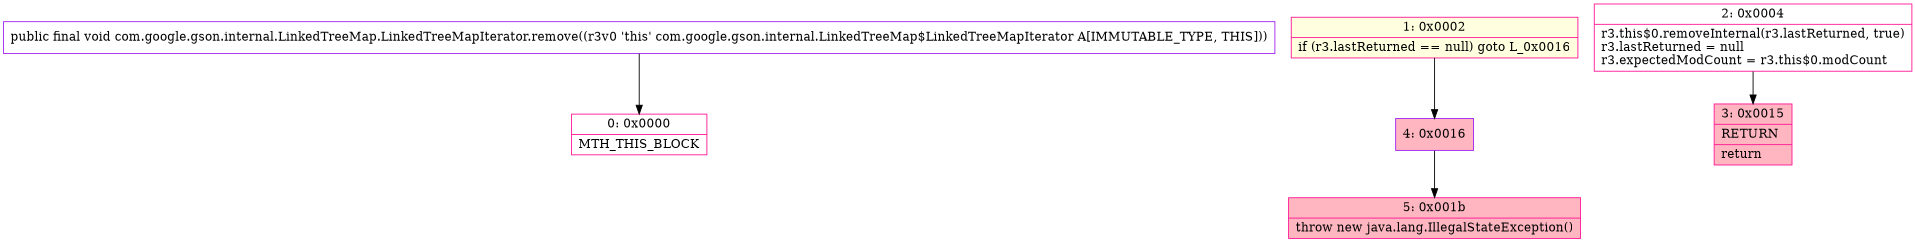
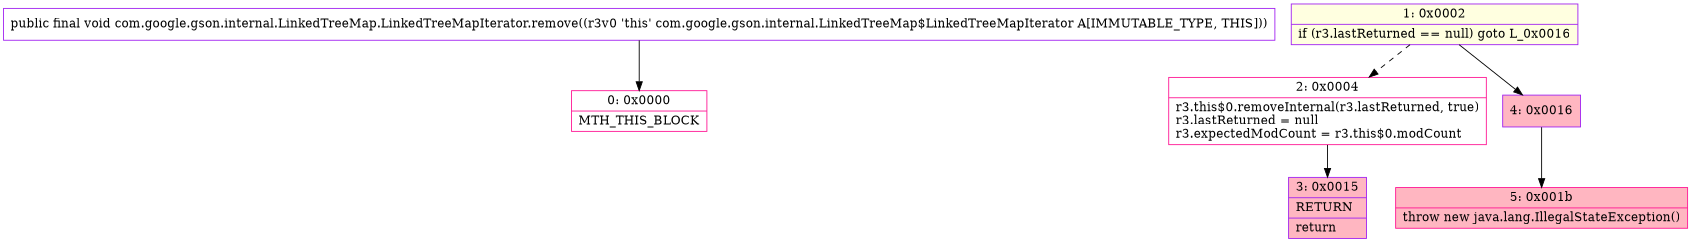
(1435, 38) -> (1435, 24)
none -> (1393, 58)
(1753, 134) -> (1328, 208)
